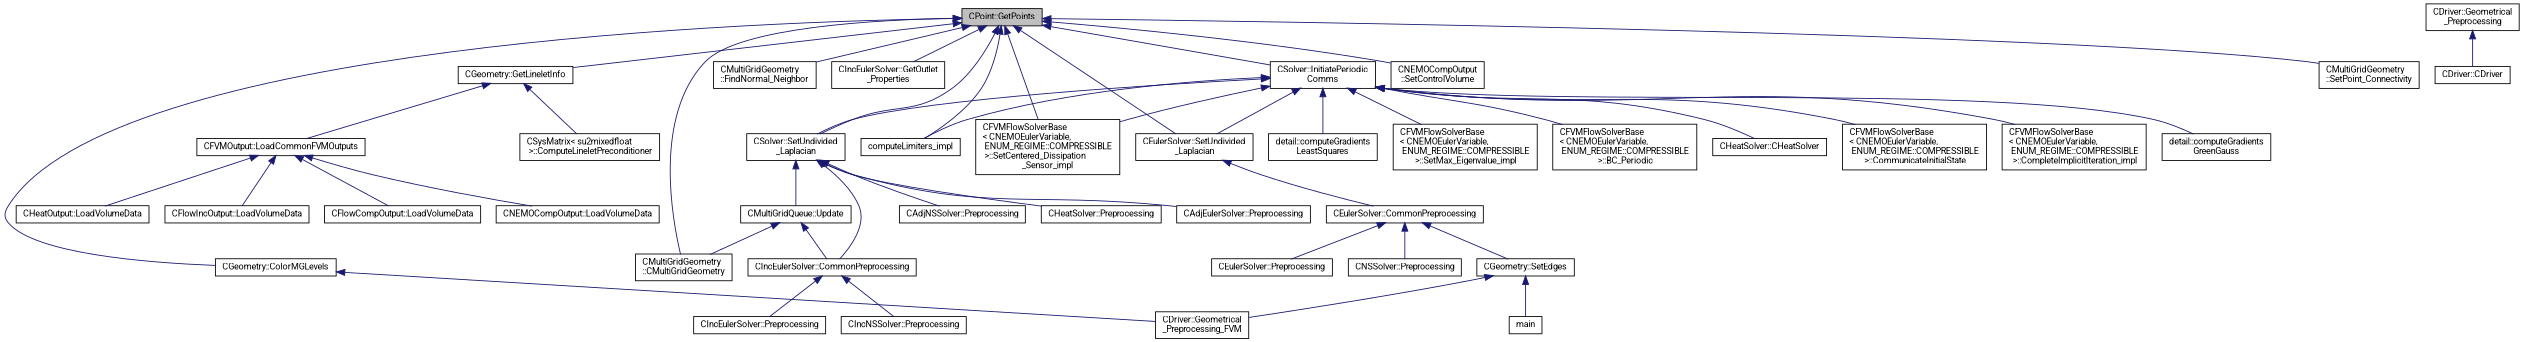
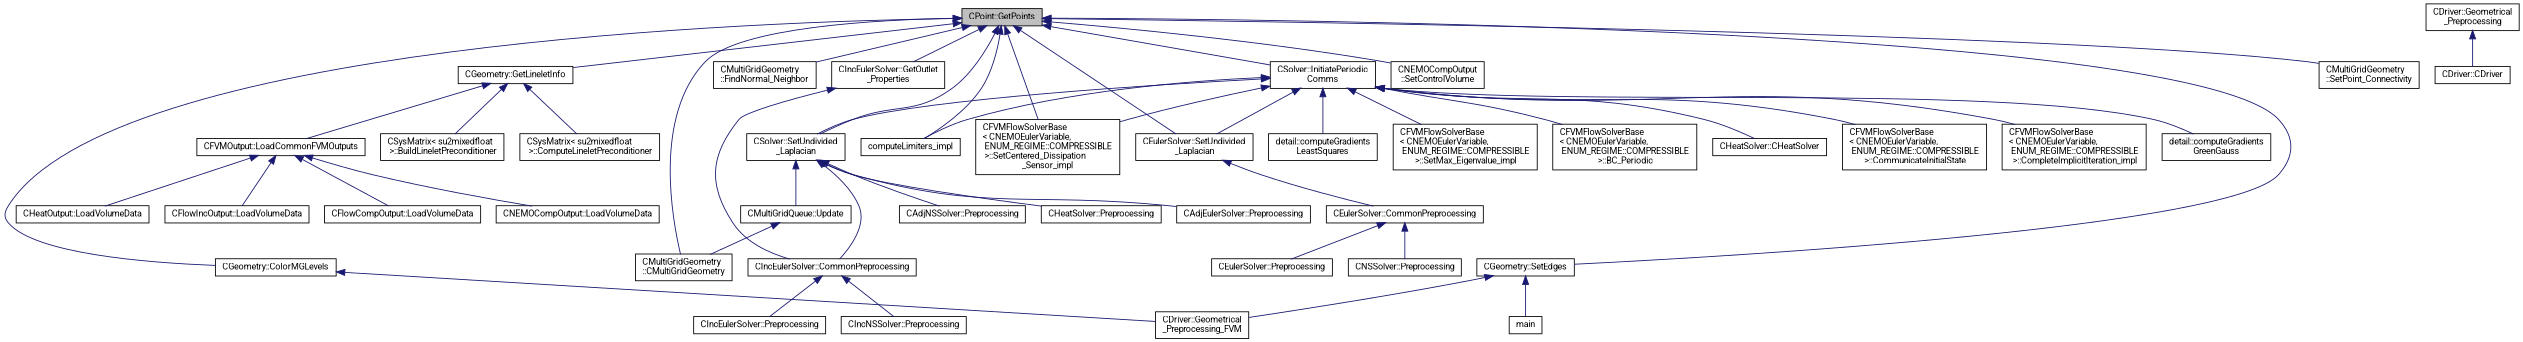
none -> (442, 147)
(1469, 243) -> (2056, 62)
(817, 245) -> (718, 158)
